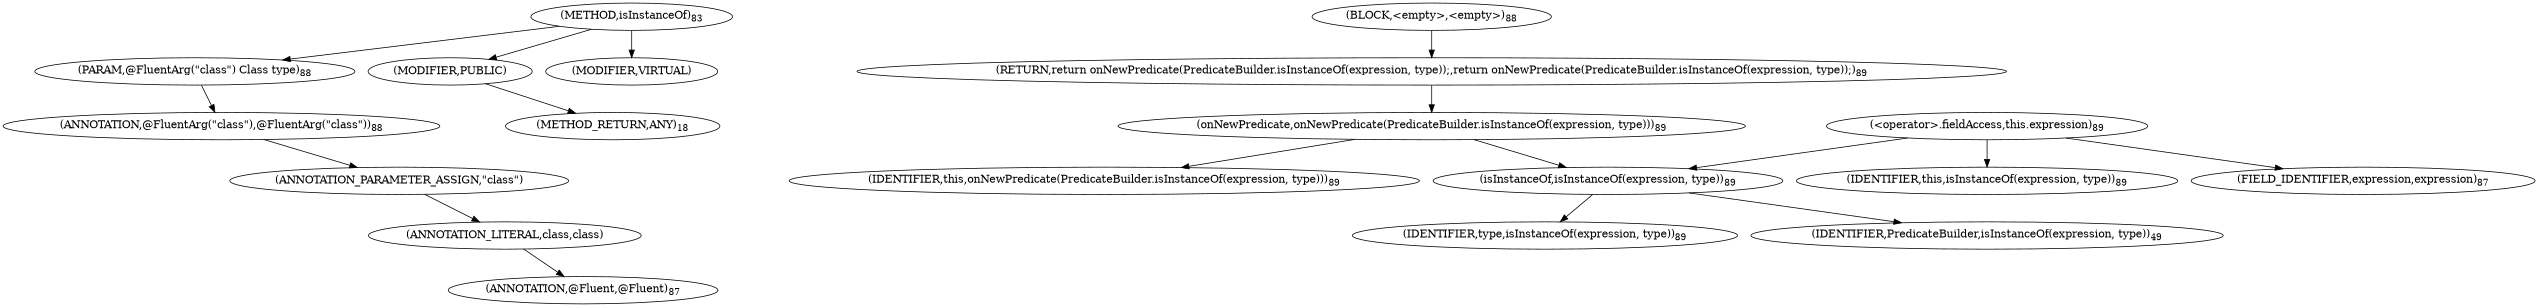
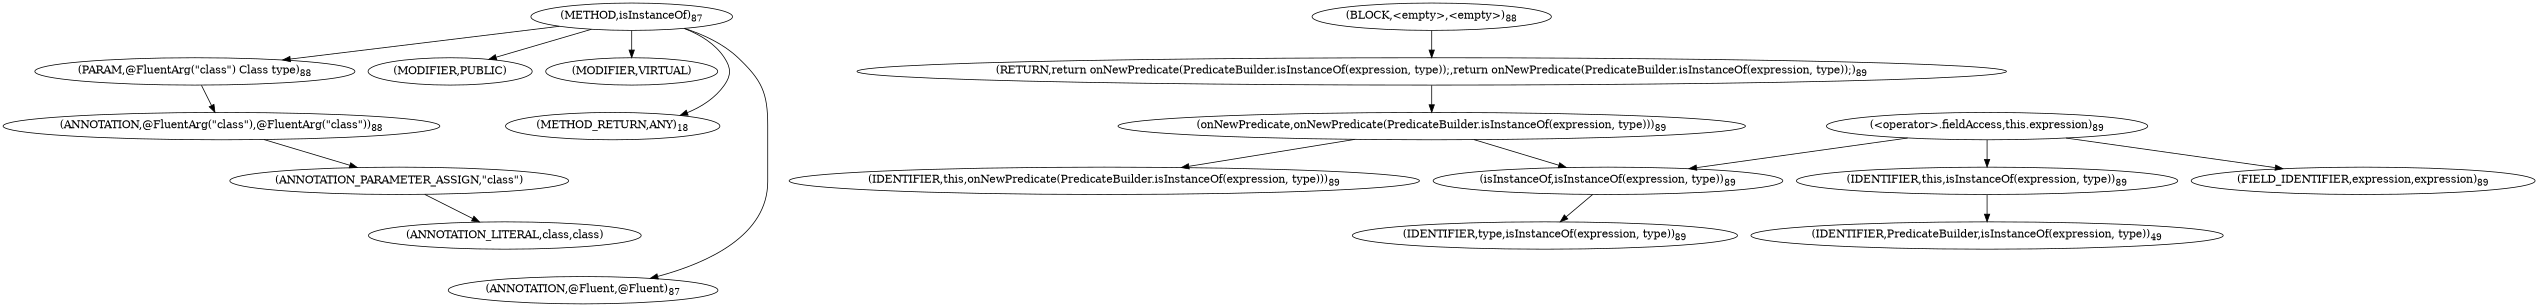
(697, 16) -> (697, 16)
(527, 97) -> (729, 70)
(2483, 180) -> (2483, 180)
(1791, 207) -> (1987, 204)
(541, 261) -> (768, 162)
